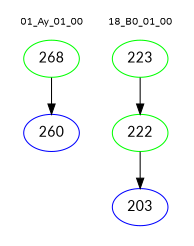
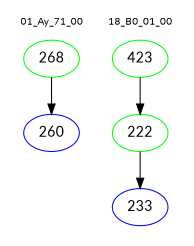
(52, 22) -> (52, 22)
(140, 59) -> (140, 59)
(140, 207) -> (140, 207)
